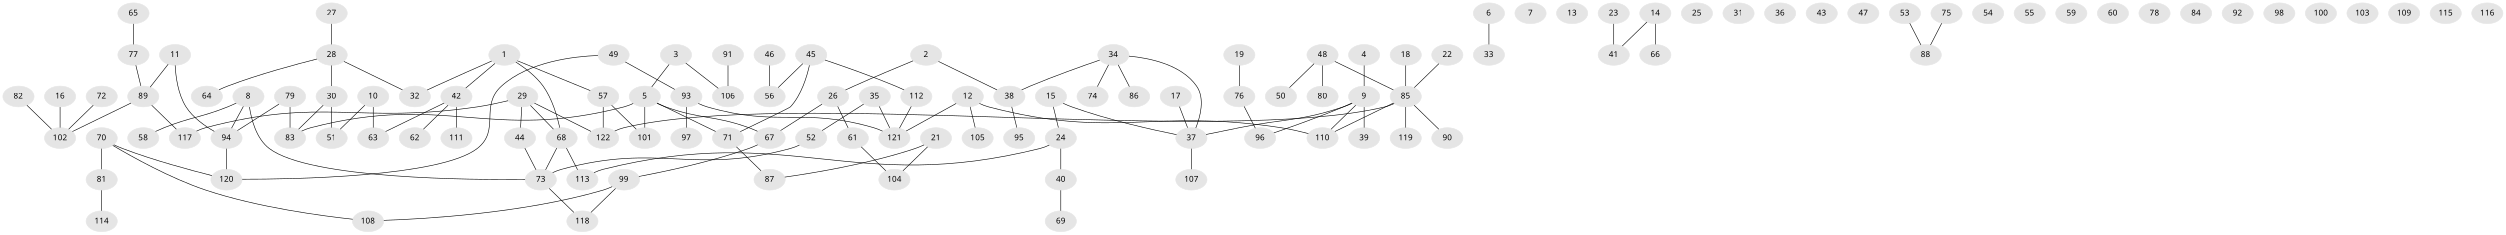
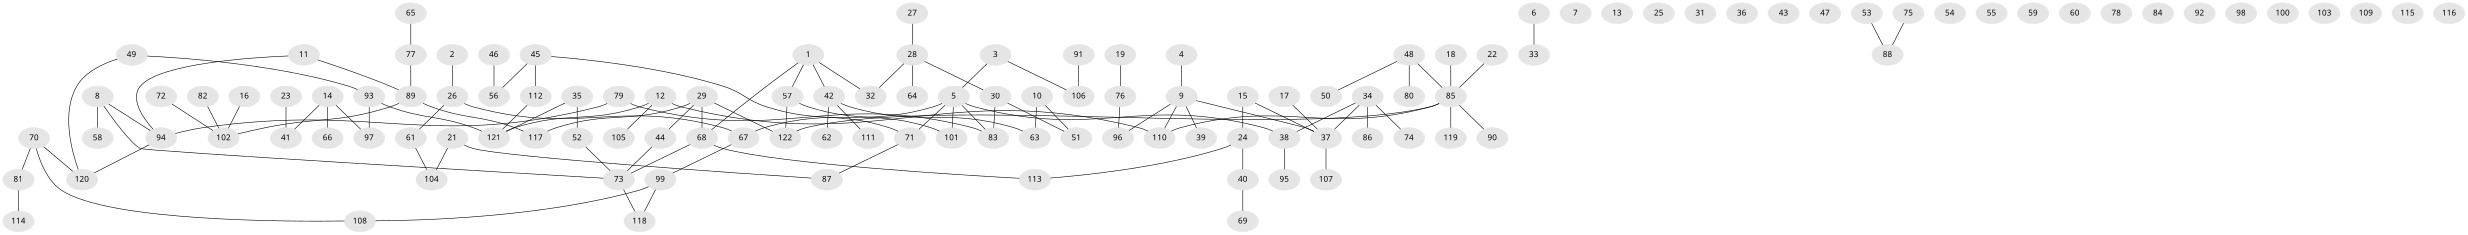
(968, 76) -> (1119, 117)
none -> (345, 114)
